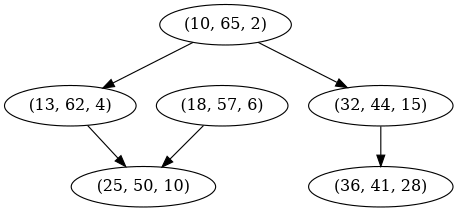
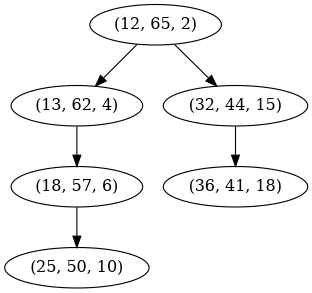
(226, 25) -> (156, 25)
(103, 142) -> (77, 141)
(381, 187) -> (236, 187)
